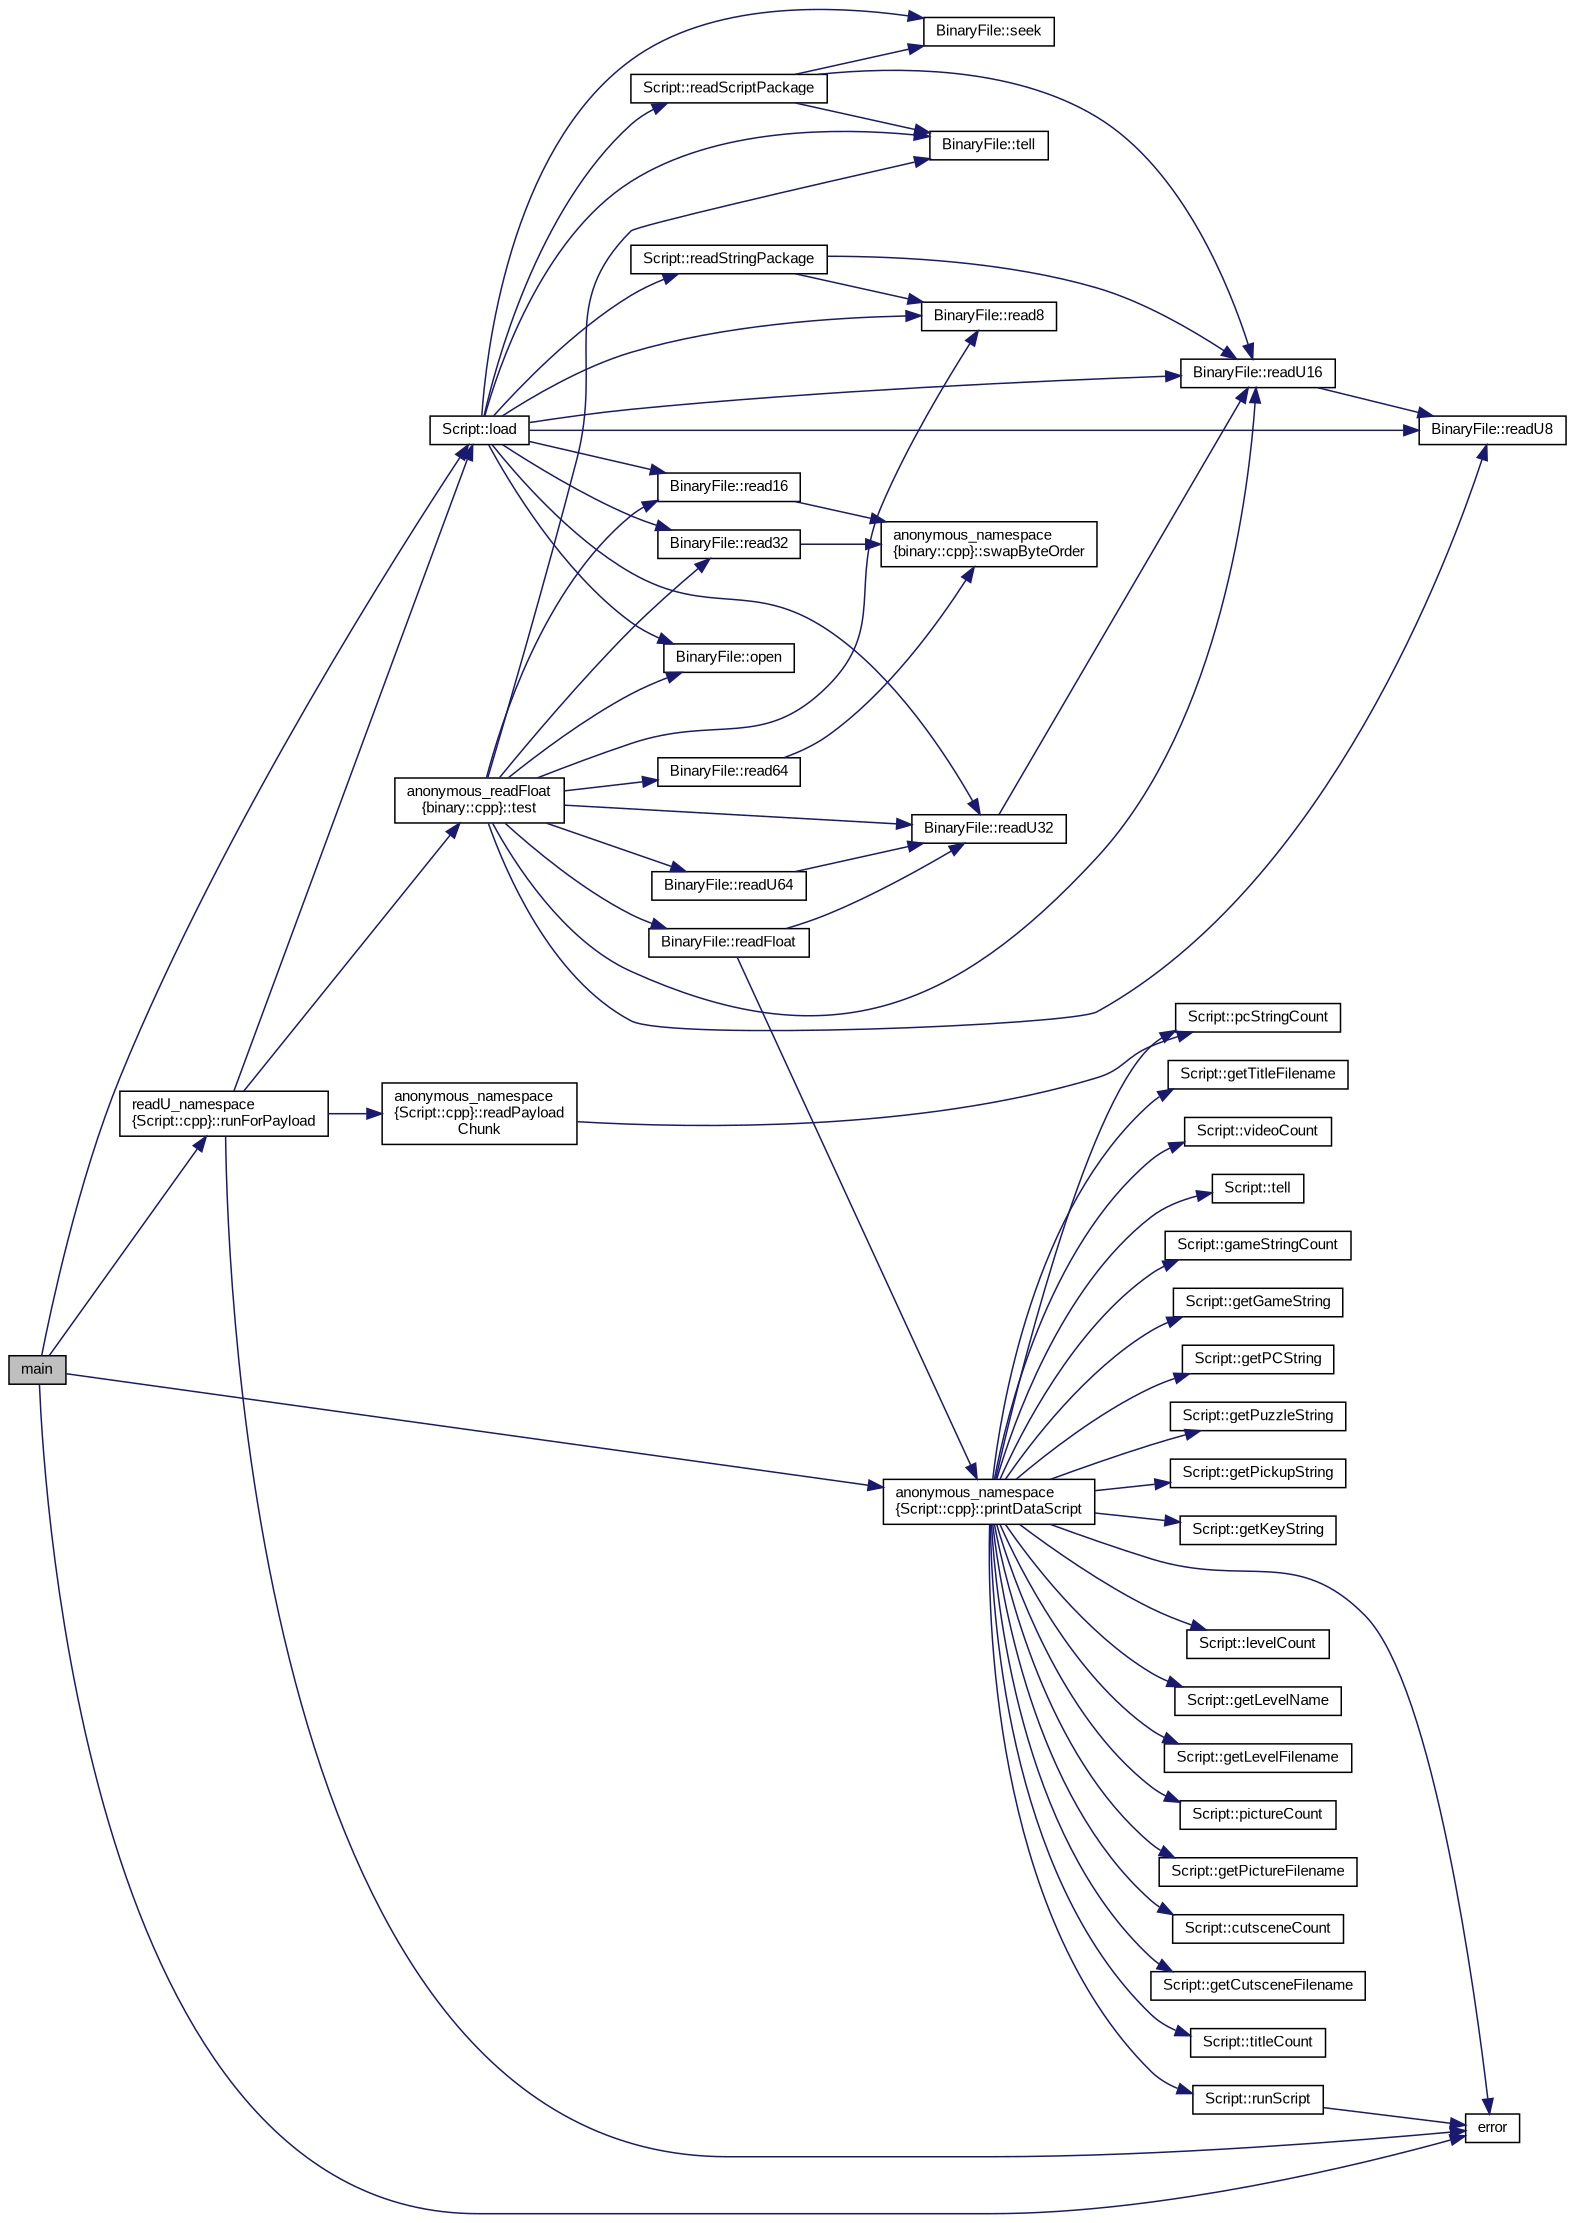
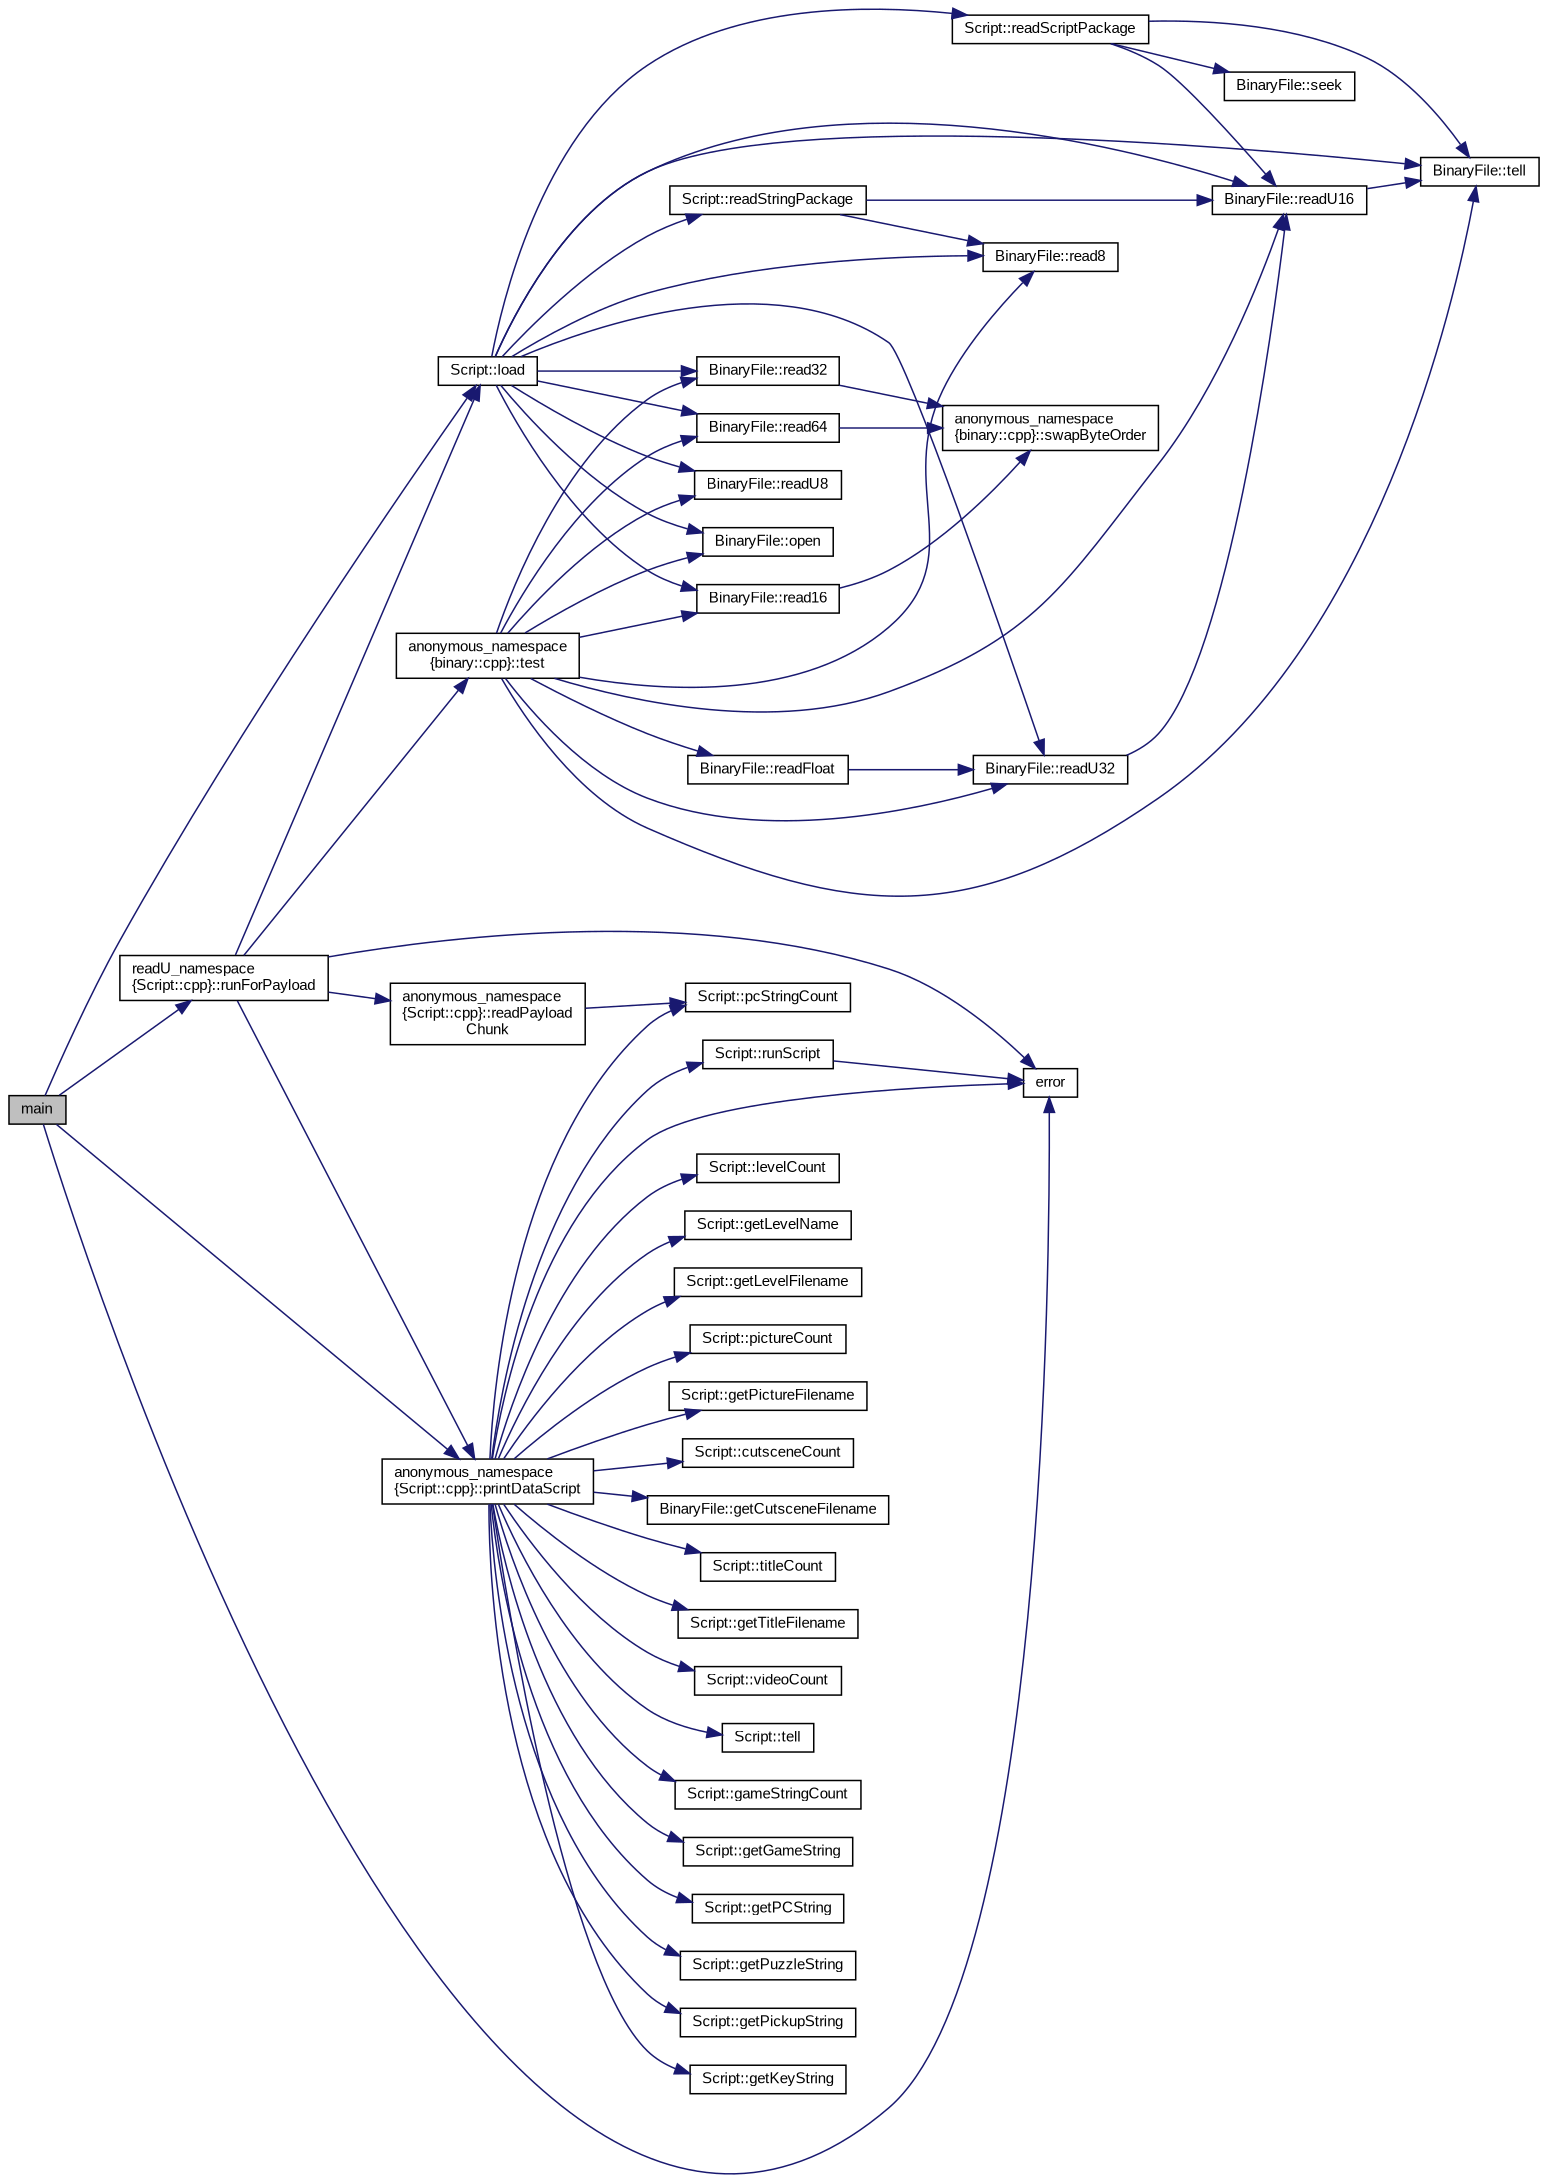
(591, 97) -> (610, 396)
(1368, 400) -> (1386, 186)
(480, 801) -> (488, 656)
(729, 886) -> none
(854, 1211) -> (353, 1223)
(1258, 1986) -> (768, 1510)
